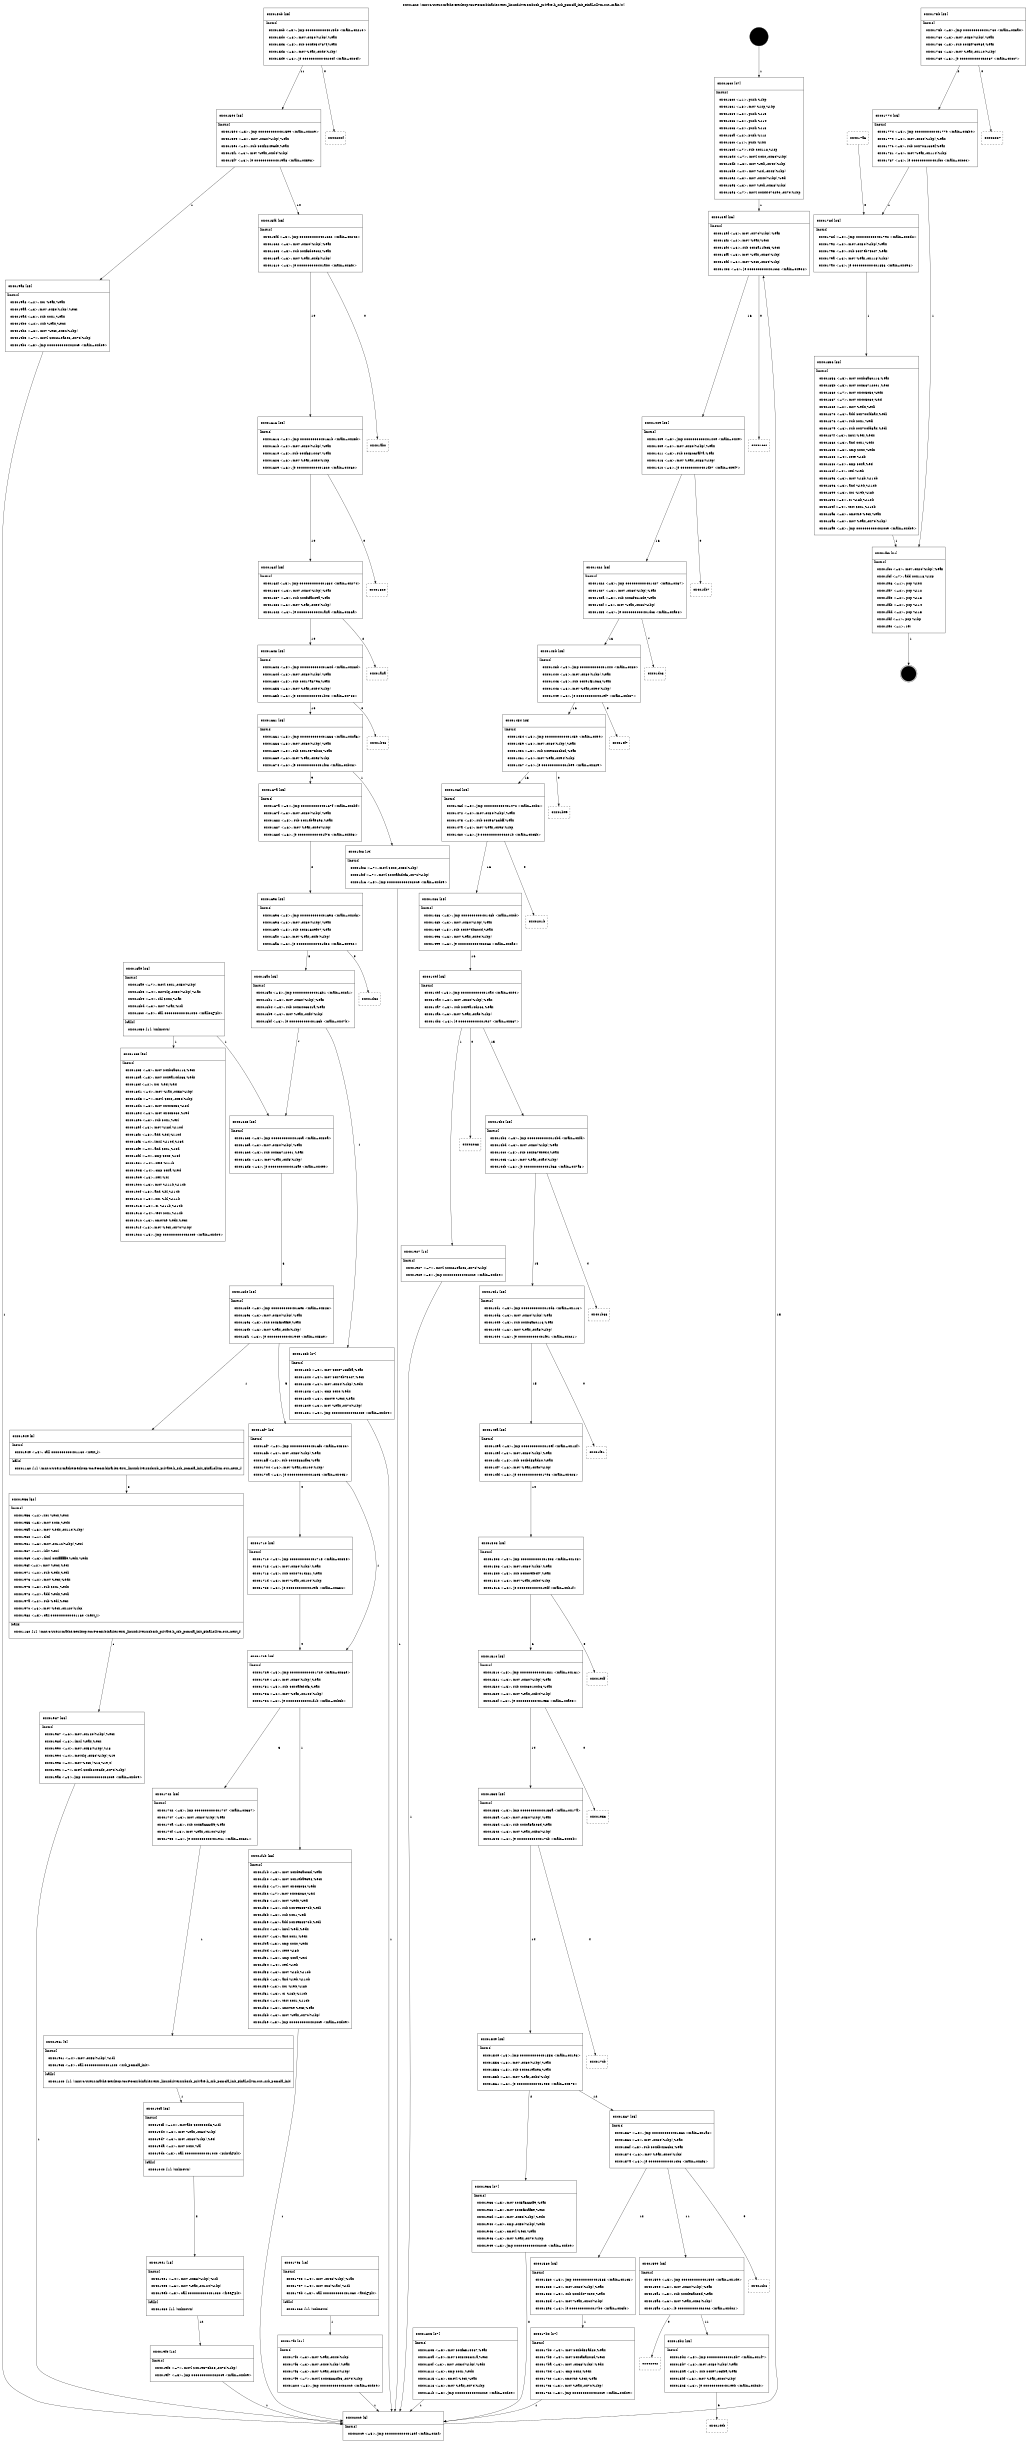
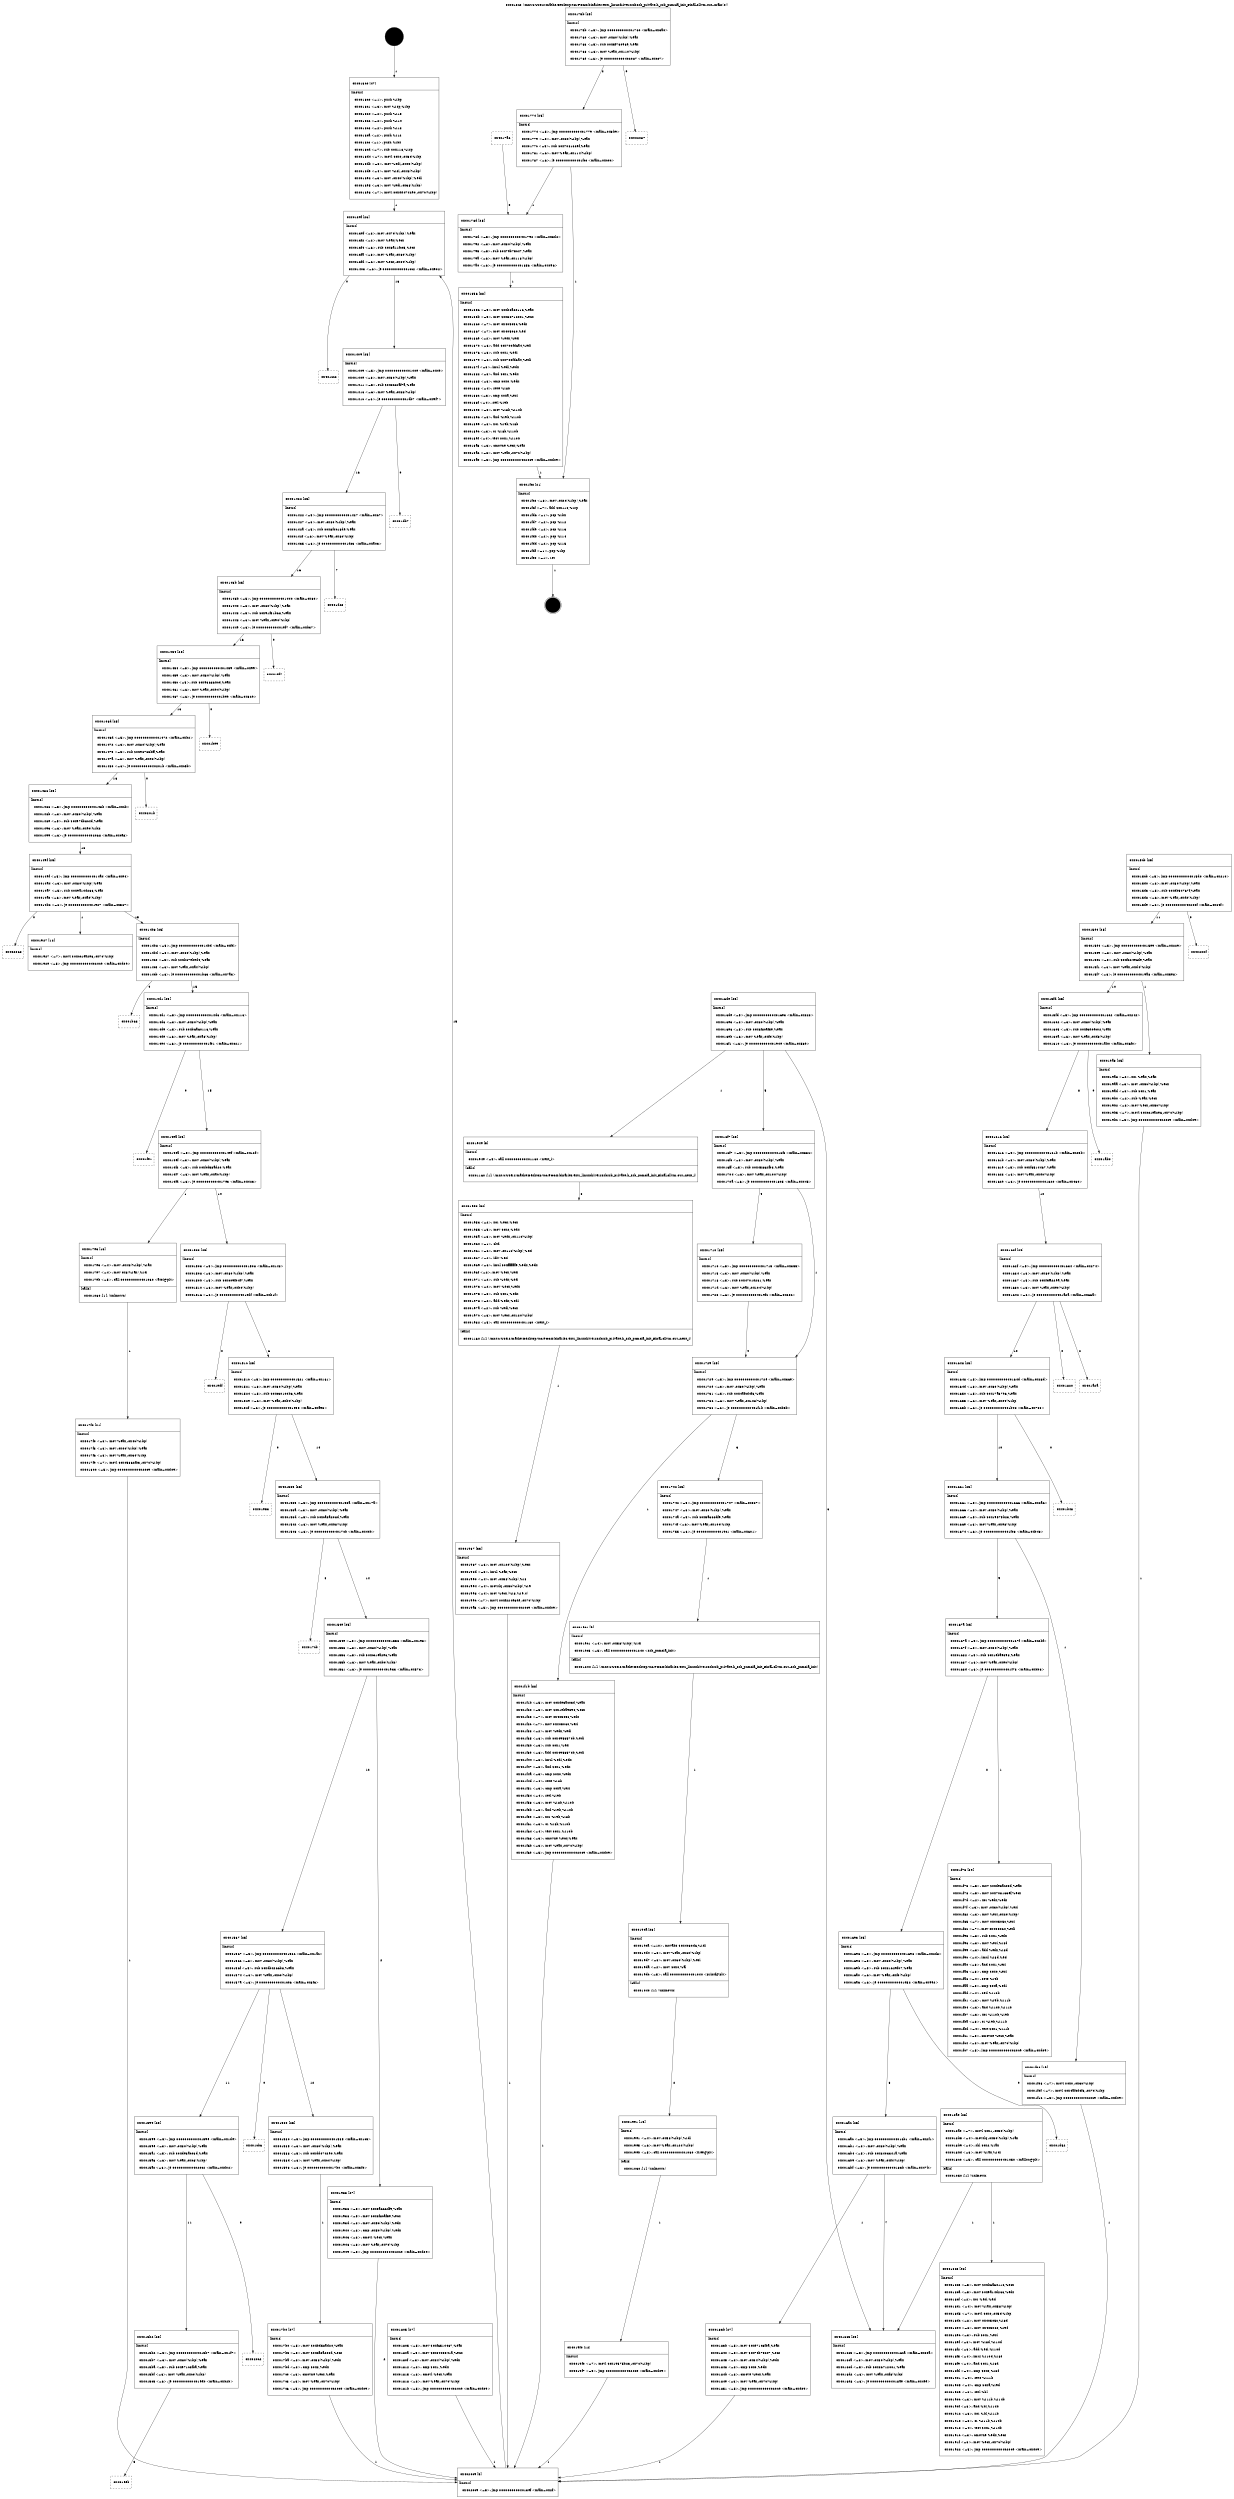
(313, 316) -> (1079, 1091)
(355, 526) -> (1058, 1339)
none -> (168, 1214)
(282, 1228) -> (826, 1688)
(409, 1842) -> none
none -> (1000, 1960)
(201, 2322) -> (659, 2223)
